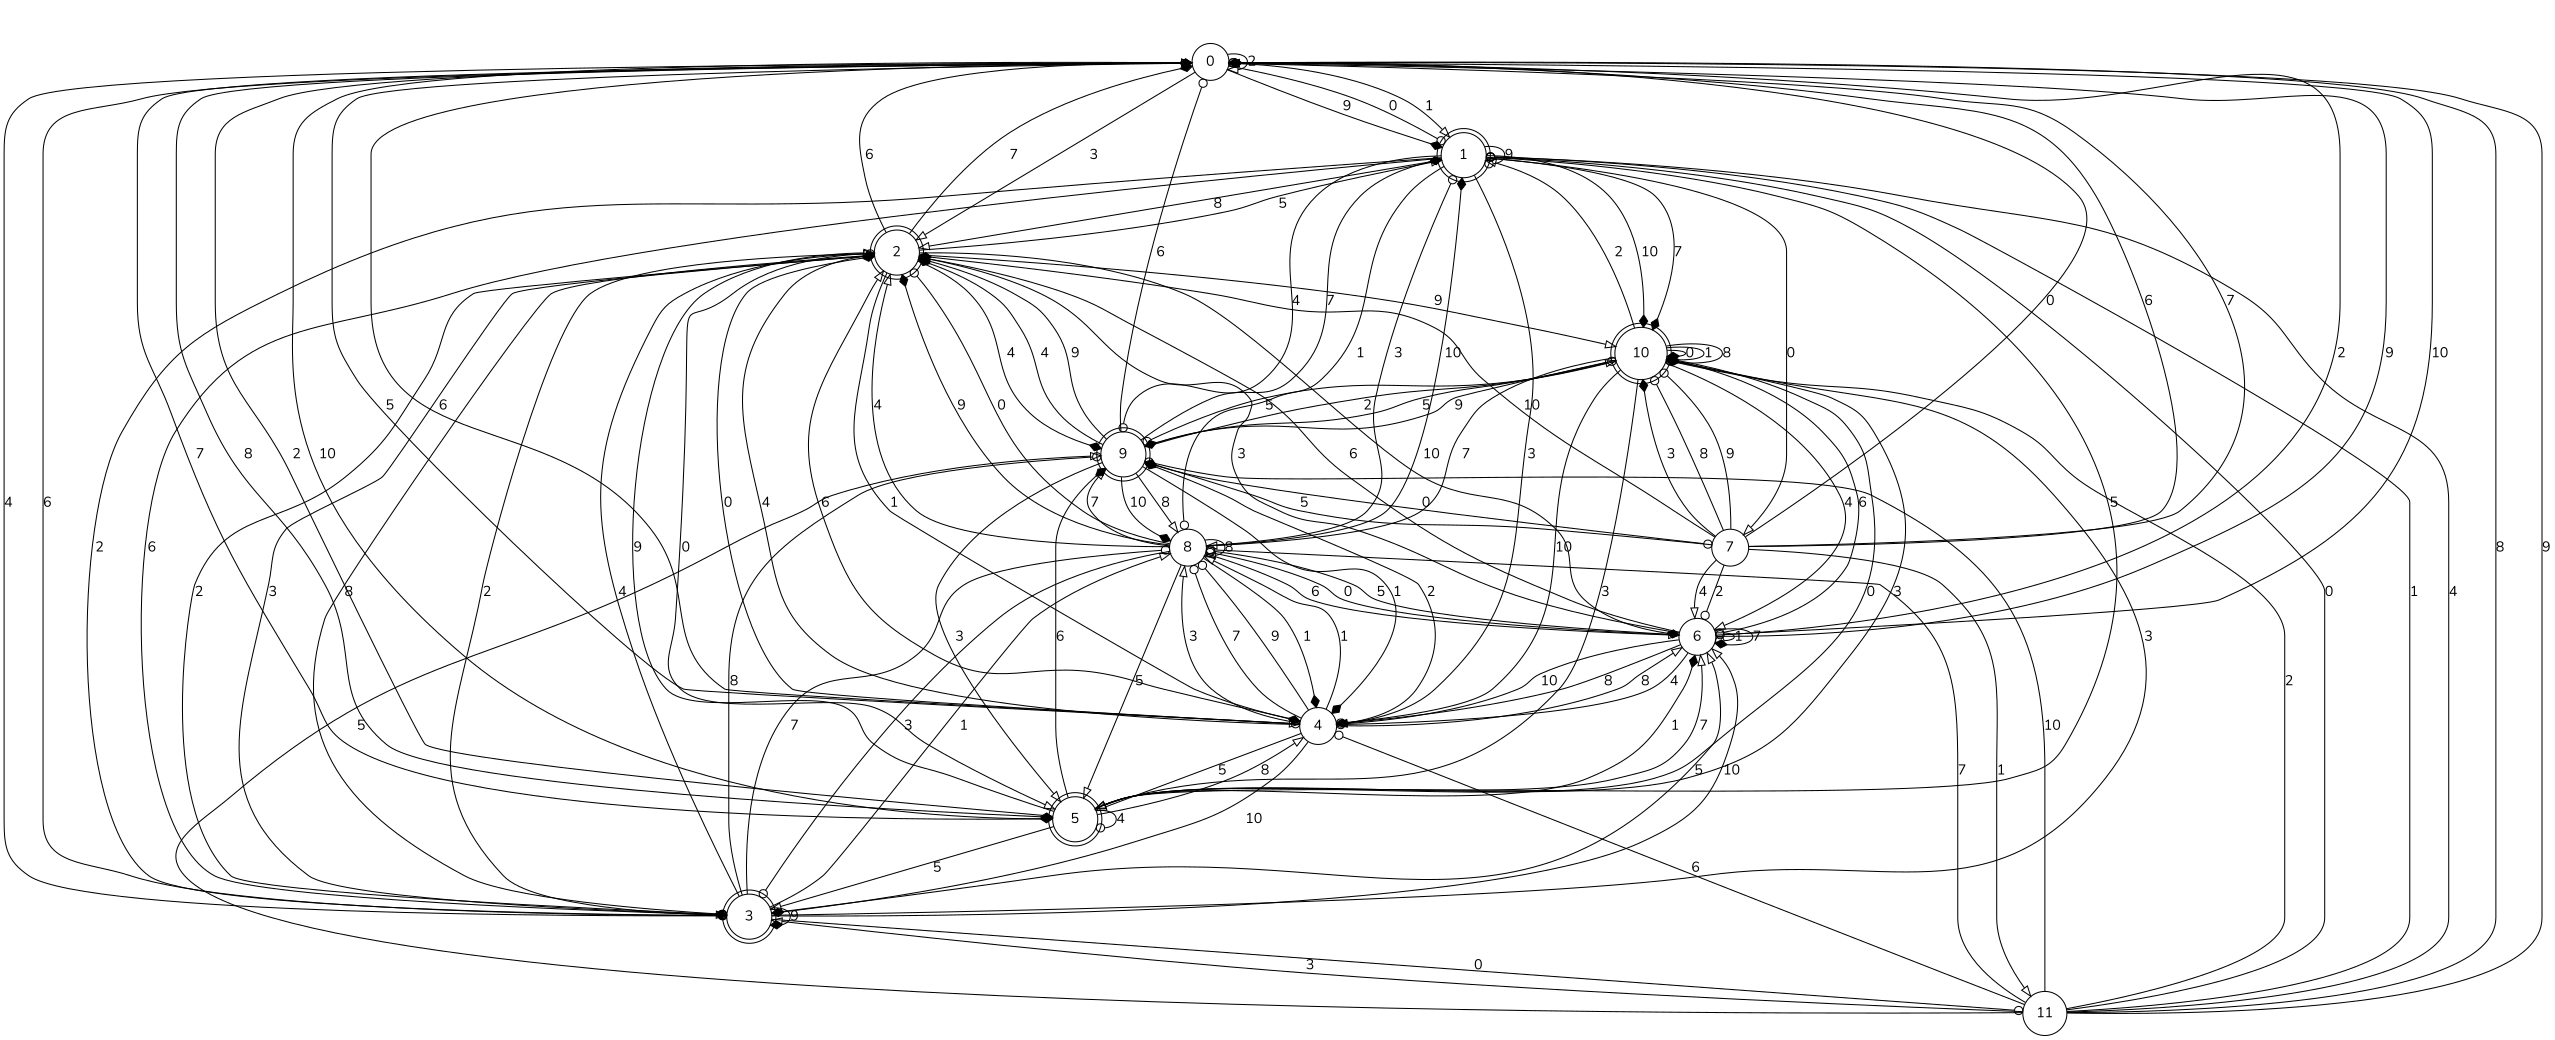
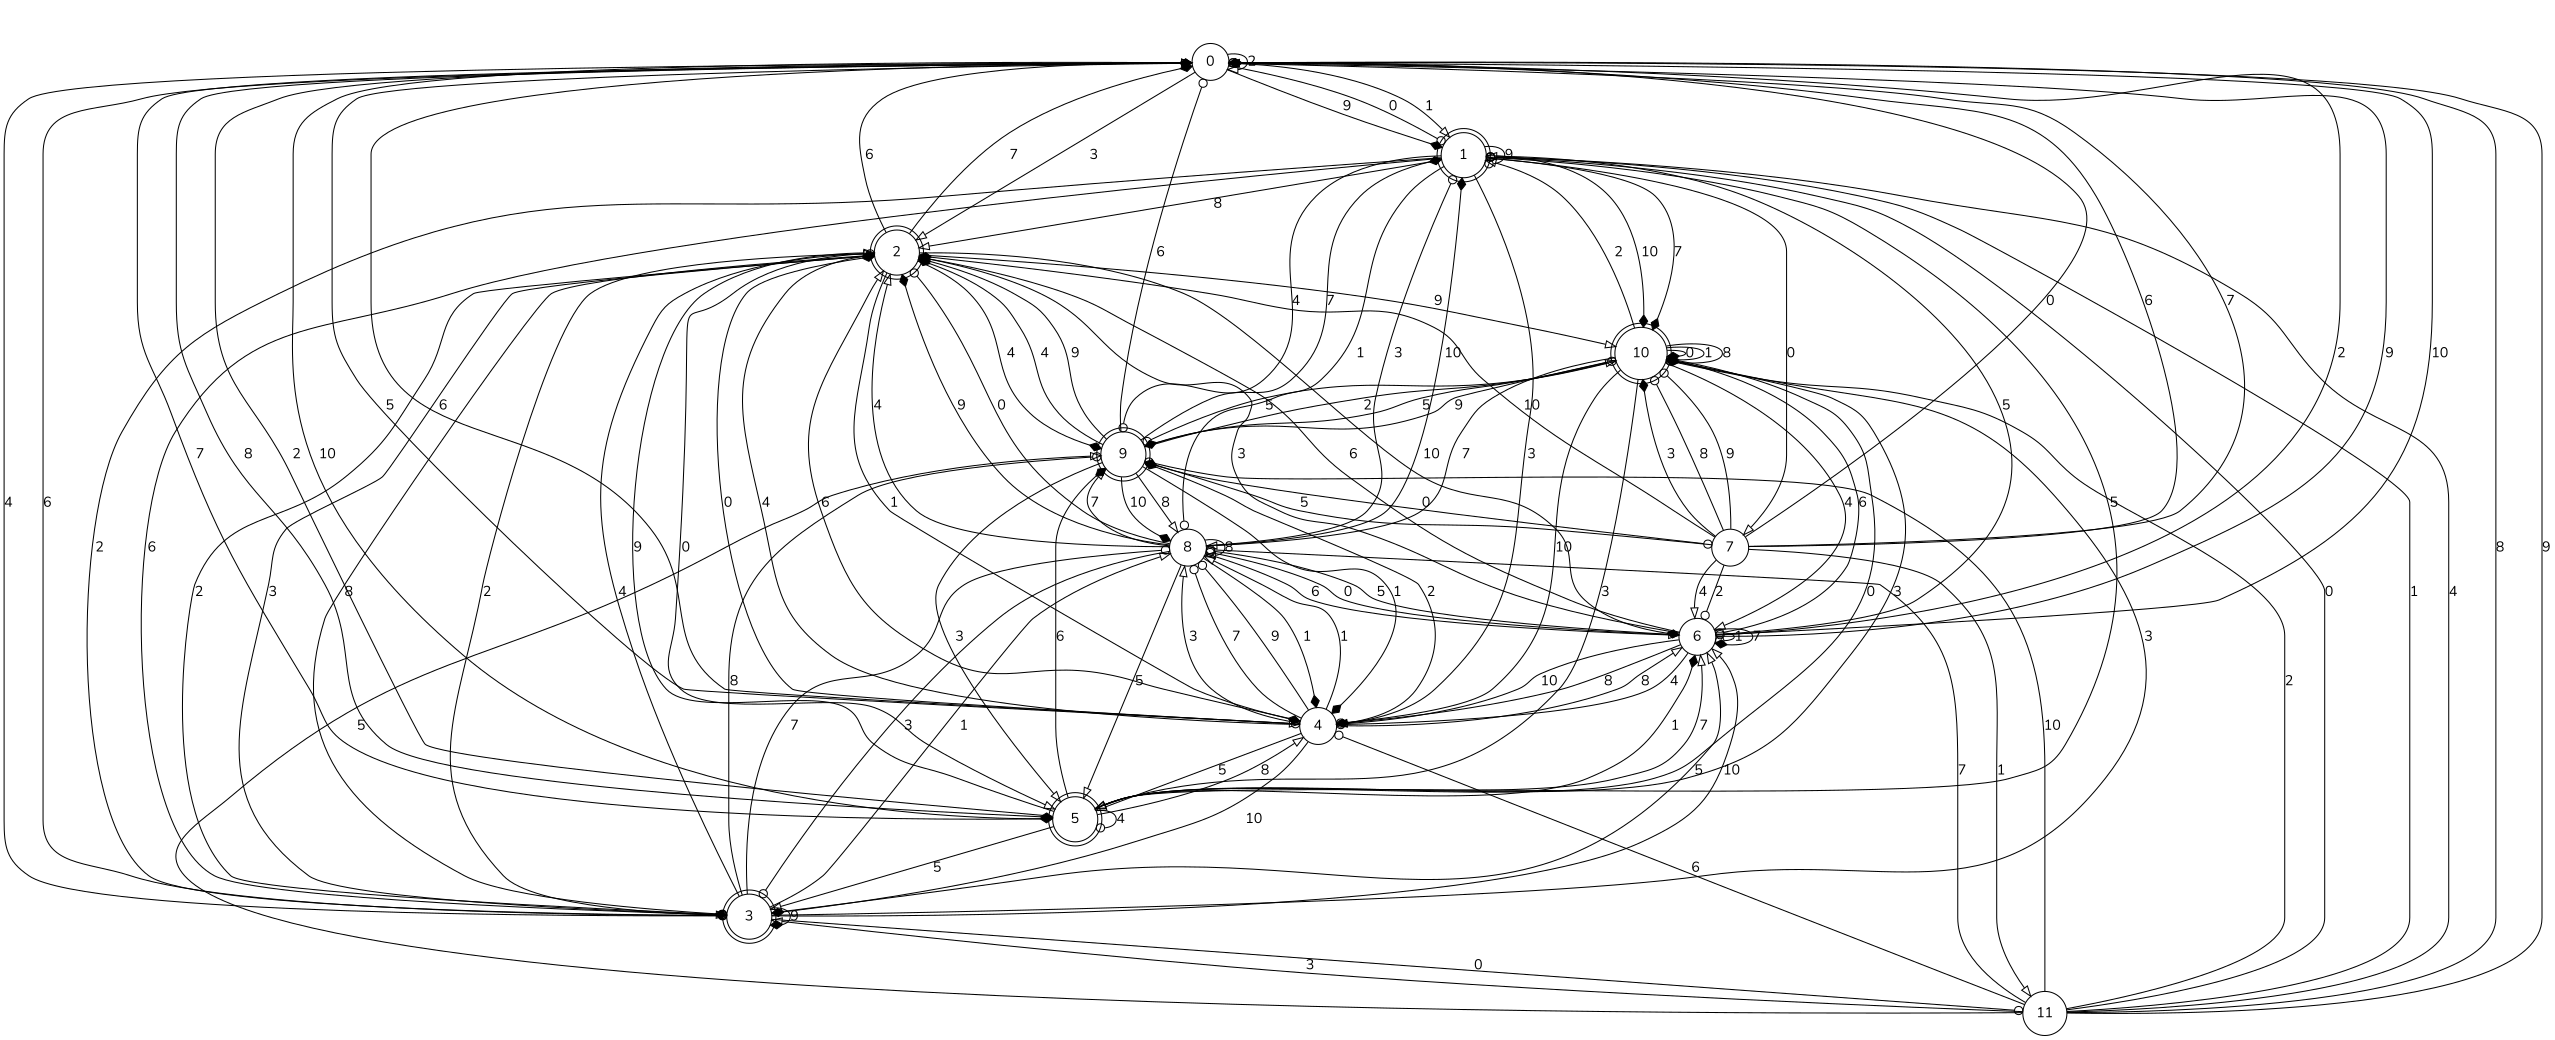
(1178, 221) -> (1958, 342)
